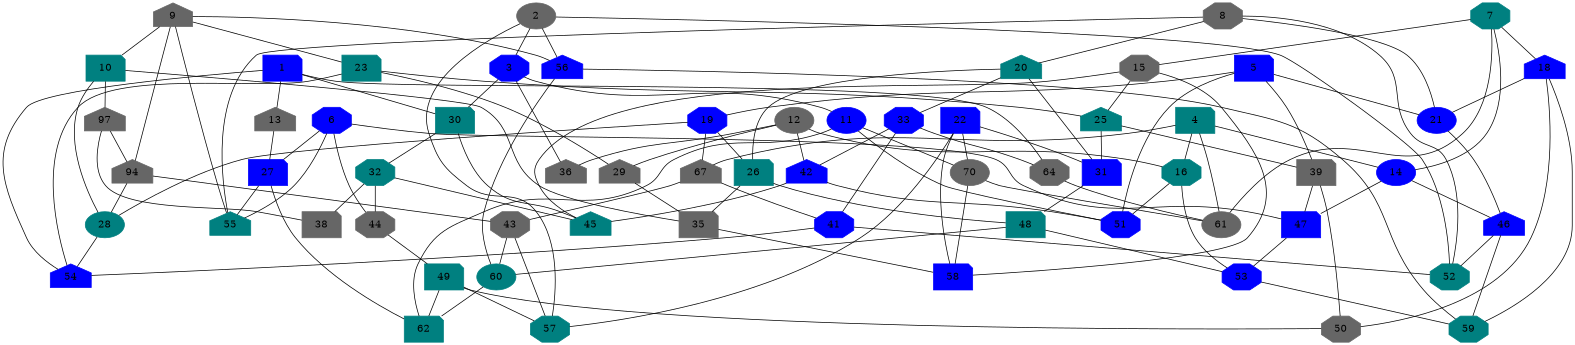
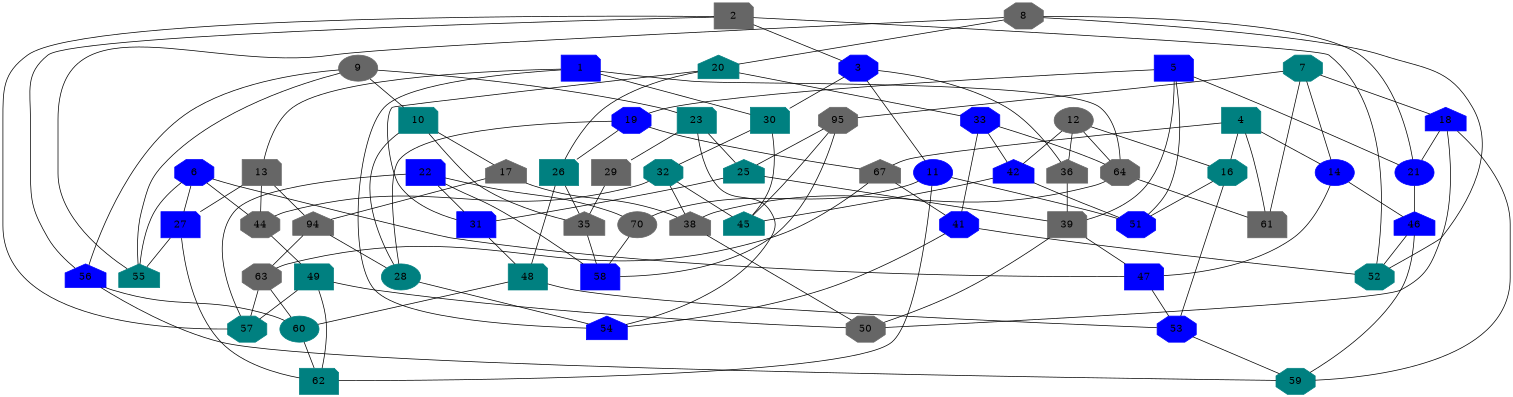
(173, 16) -> (358, 68)
(536, 16) -> (734, 16)
(1139, 68) -> (838, 120)
(153, 94) -> (294, 205)
(105, 120) -> (506, 173)
(275, 120) -> (262, 173)
(697, 145) -> (1097, 146)
(620, 173) -> (611, 173)
none -> (1067, 197)
none -> (261, 201)
(1083, 201) -> none
none -> (955, 202)
(322, 225) -> (690, 225)
(510, 225) -> (262, 277)
(699, 225) -> (584, 225)
(1221, 225) -> (1267, 225)
none -> (779, 278)
